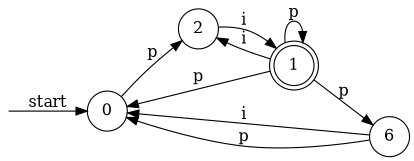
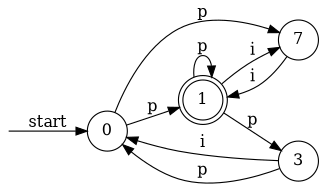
(198, 29) -> (298, 40)
(204, 87) -> (148, 118)
(390, 137) -> (298, 161)
